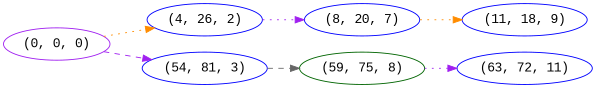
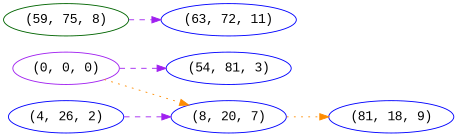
(279, 20) -> (143, 117)
(525, 20) -> (391, 117)
(125, 33) -> (142, 91)
(279, 68) -> none
(436, 68) -> (140, 20)
